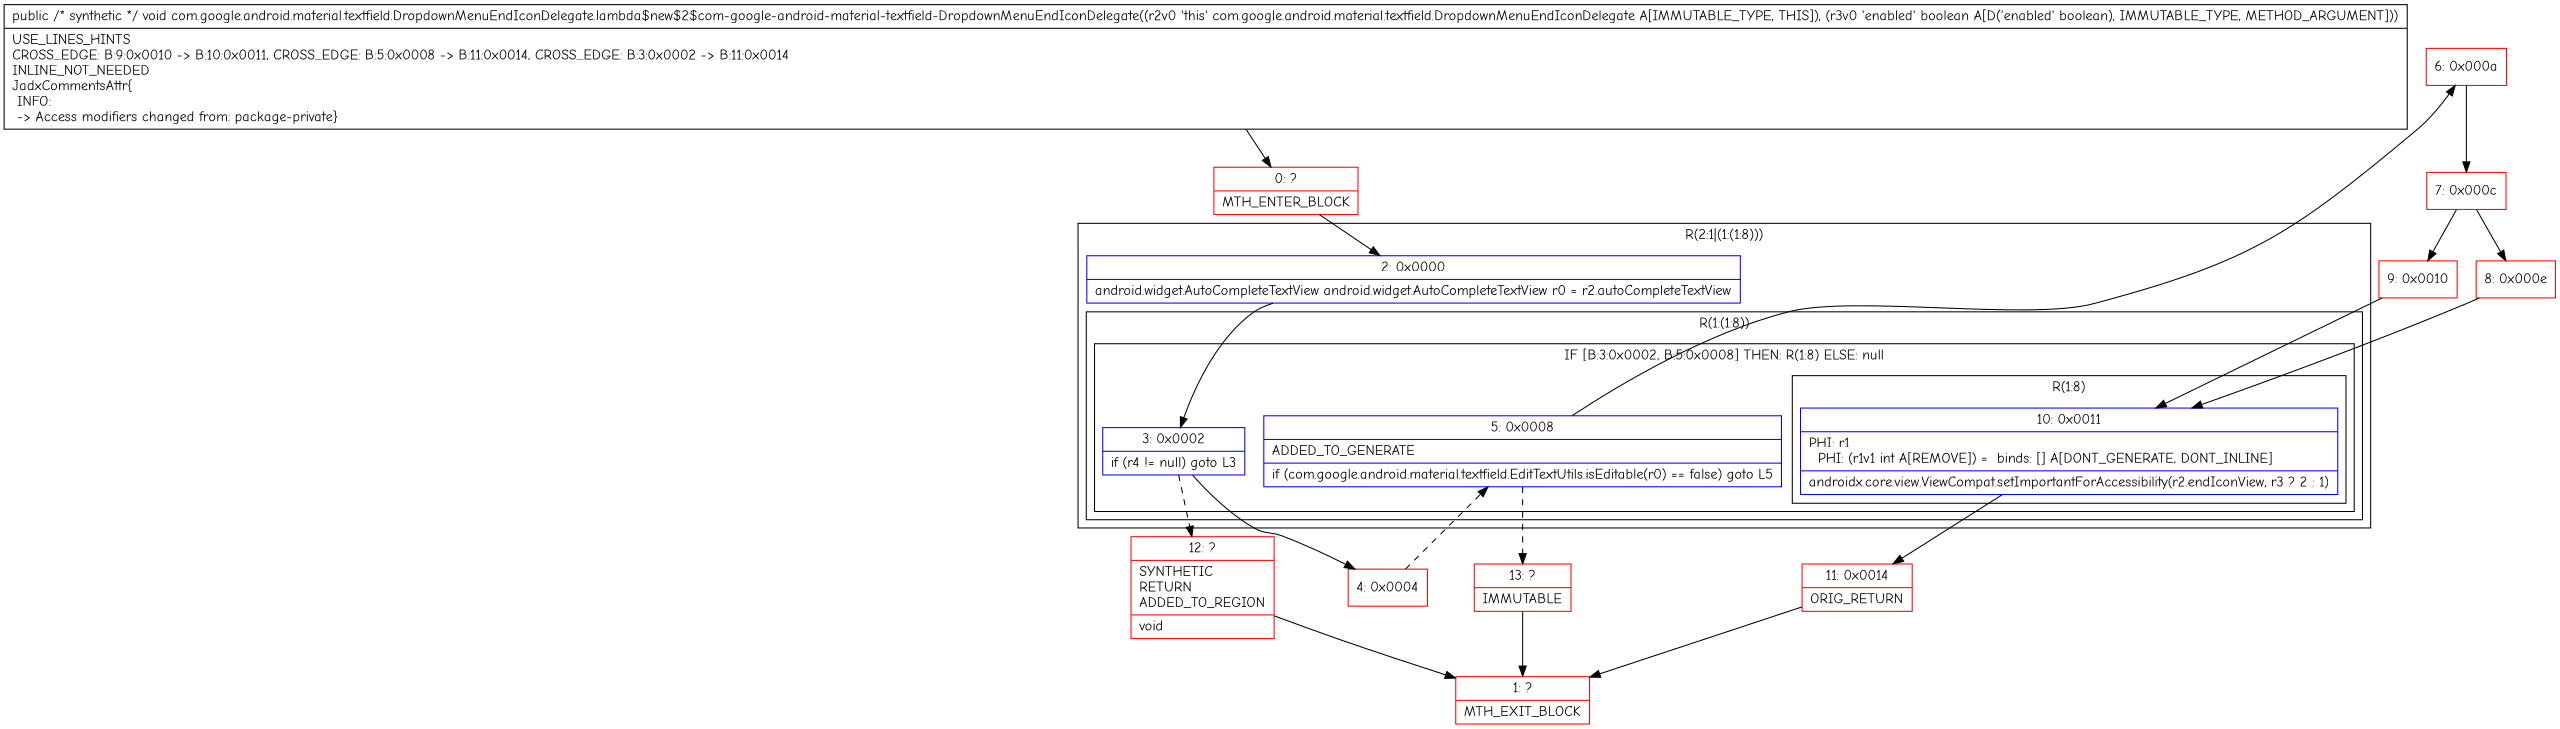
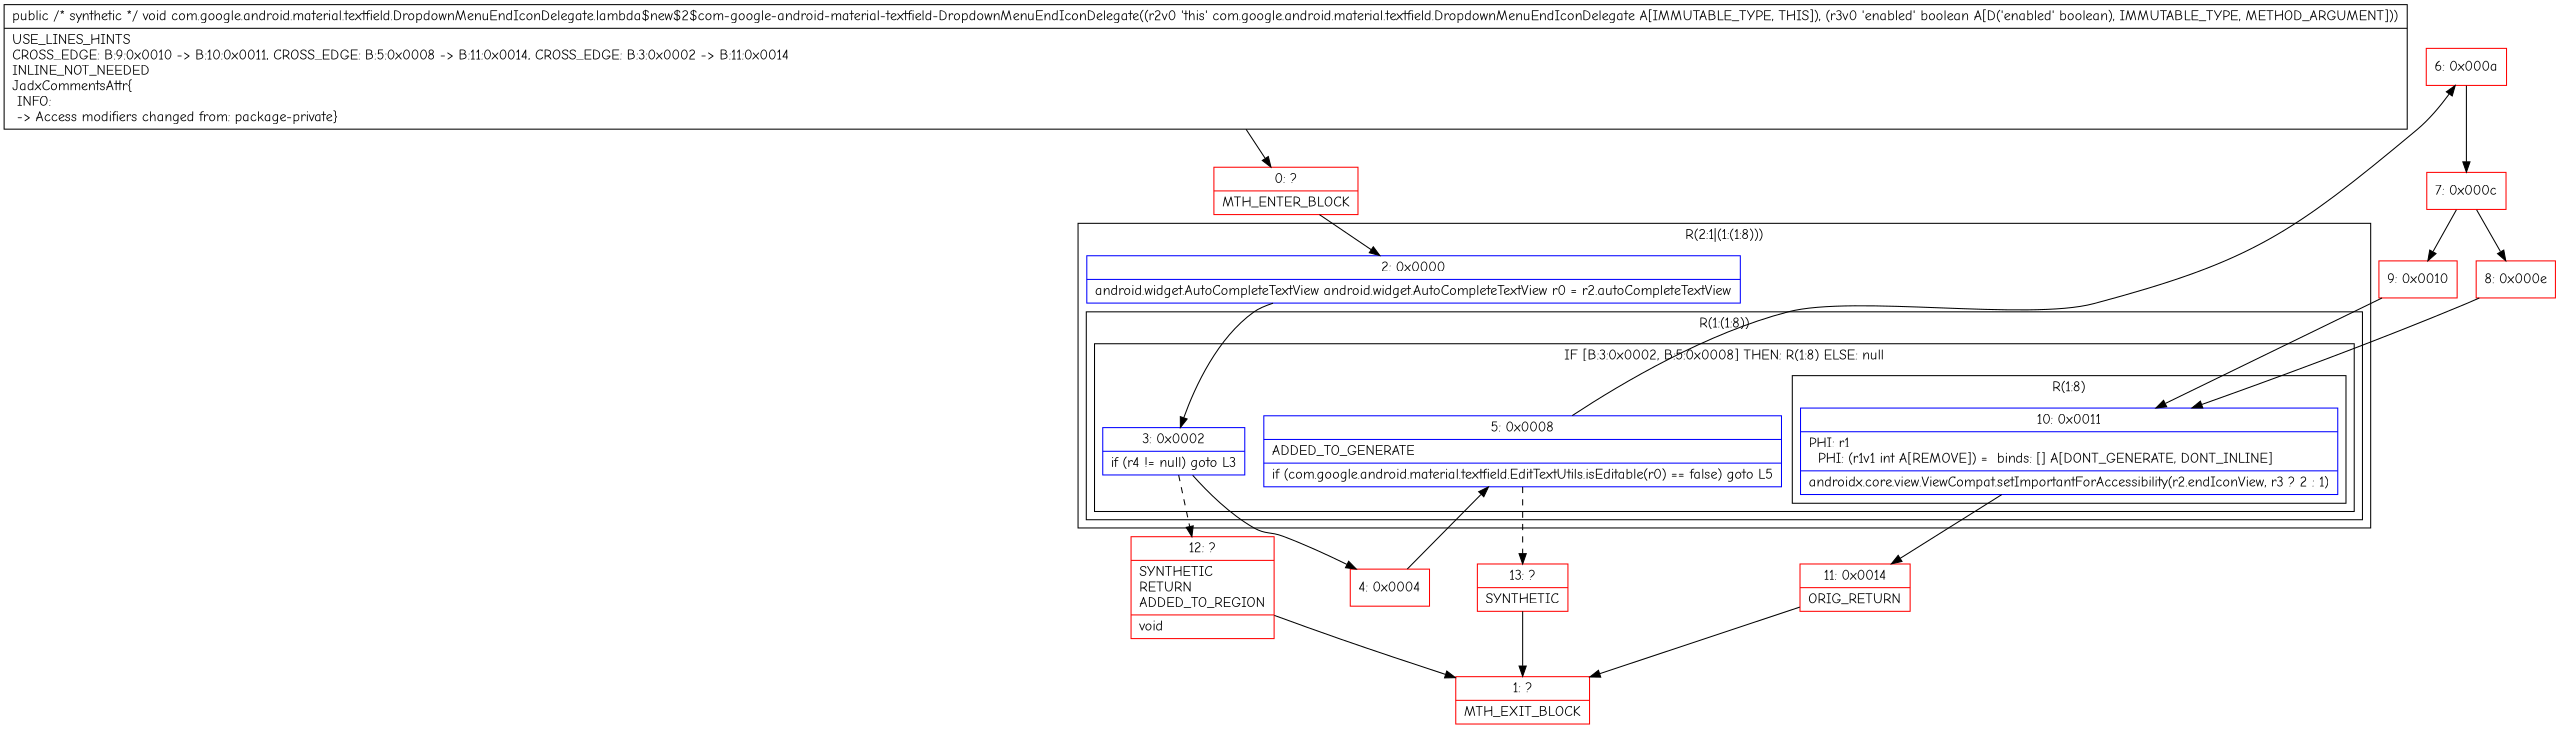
(1439, 535) -> (1440, 535)
(1523, 599) -> (1523, 599)
